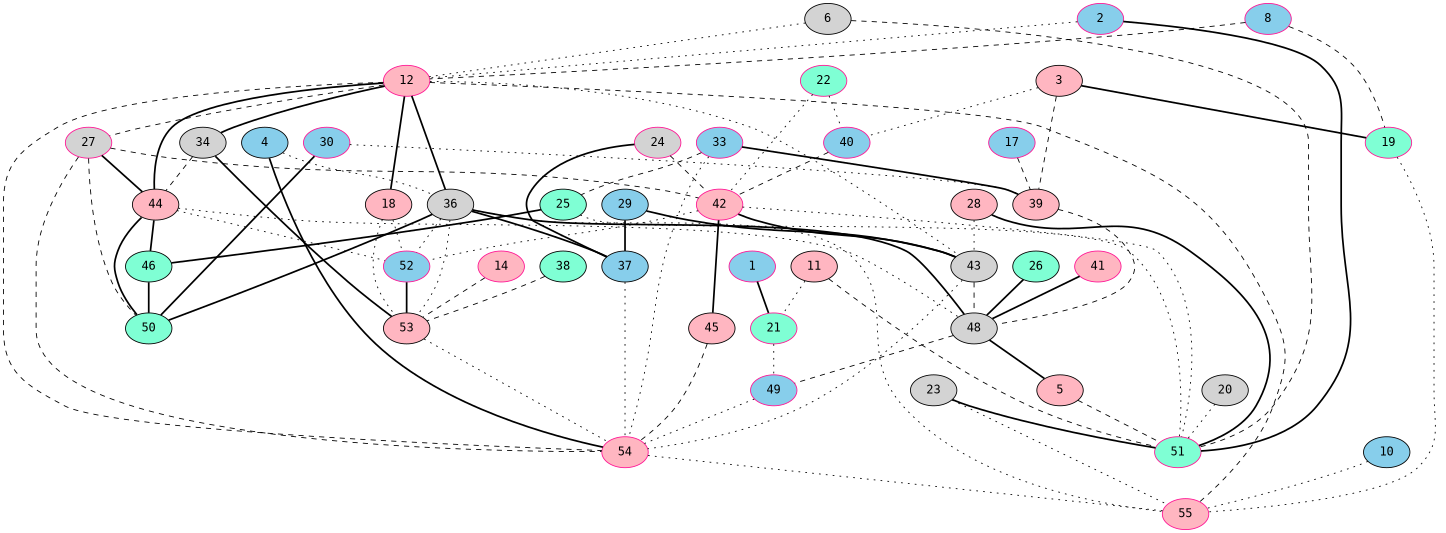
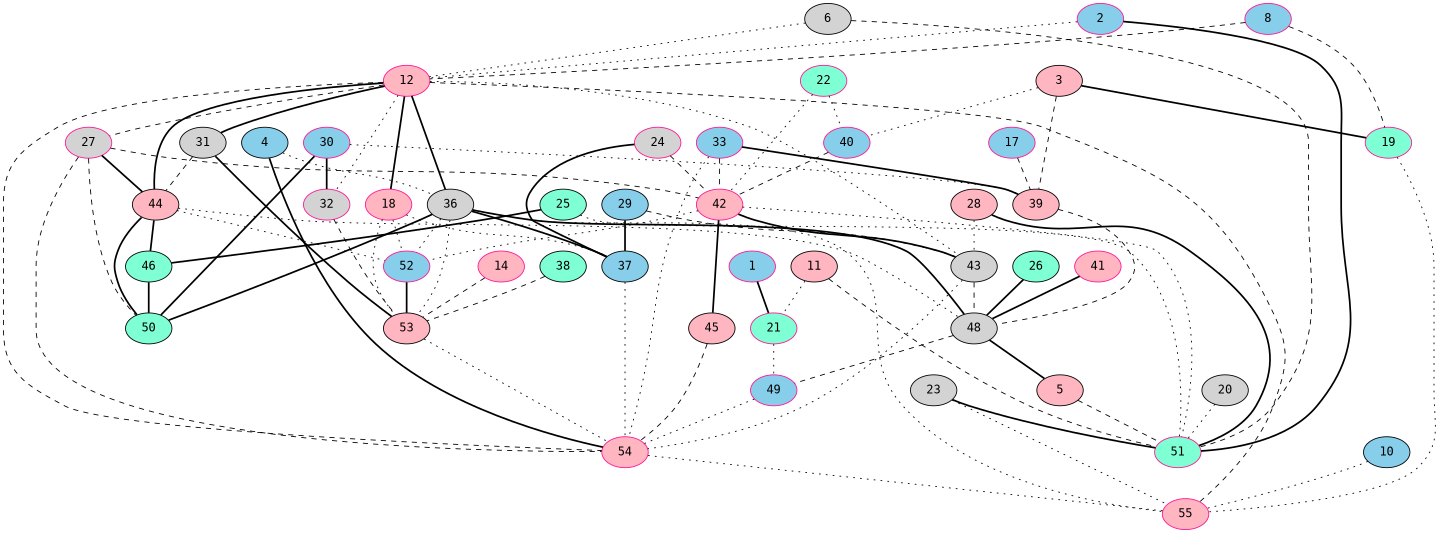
(203, 143) -> (203, 143)
(641, 174) -> (720, 174)
none -> (327, 205)
(389, 205) -> (389, 205)
(802, 232) -> (802, 232)
none -> (507, 236)
